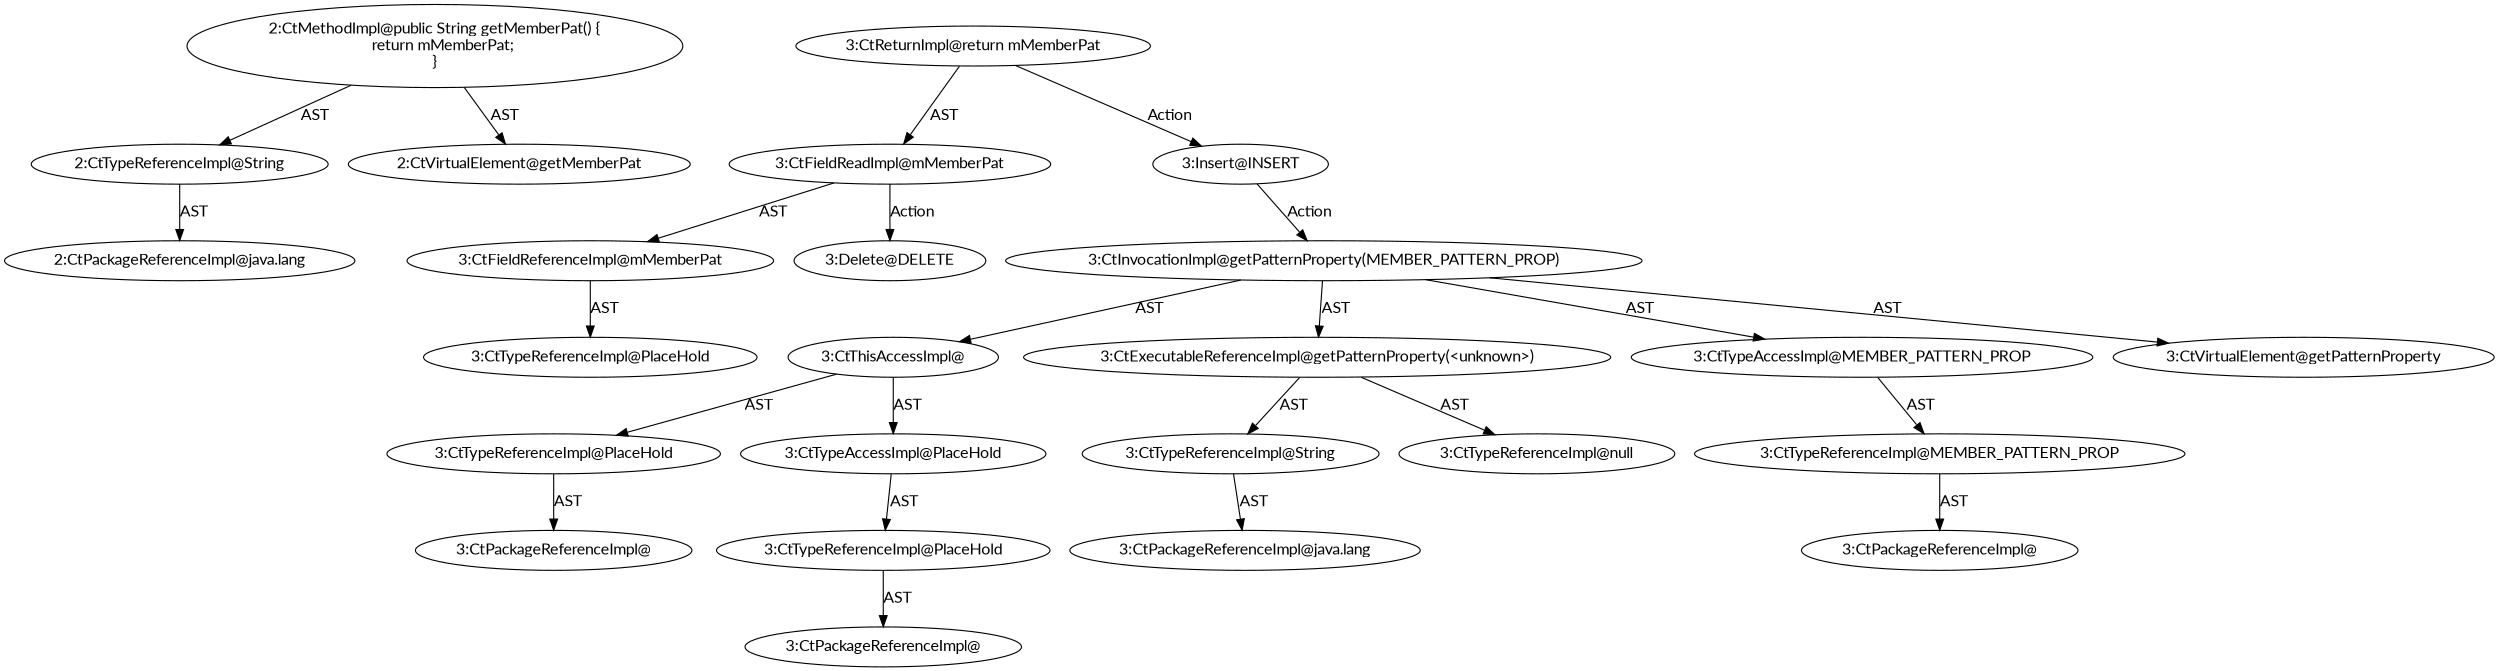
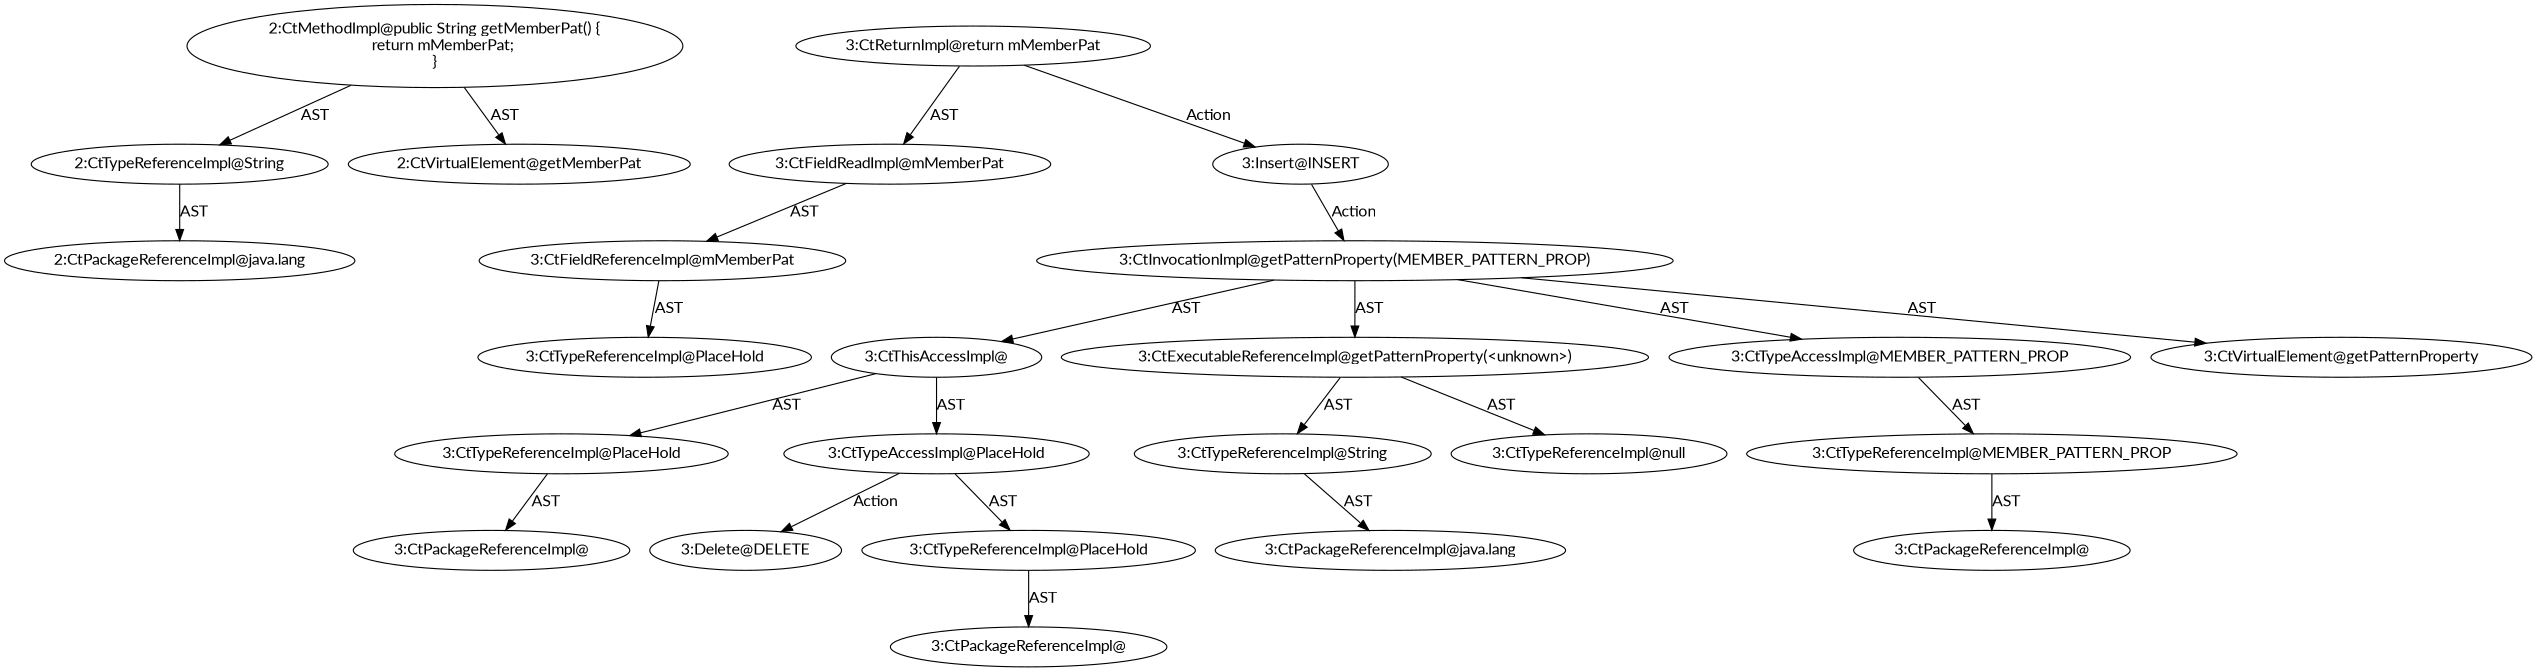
(890, 207) -> (845, 500)
